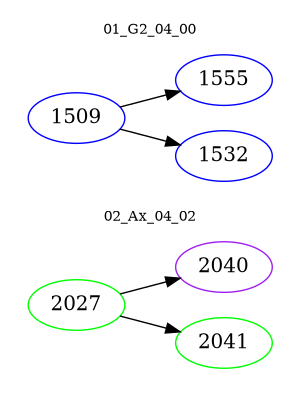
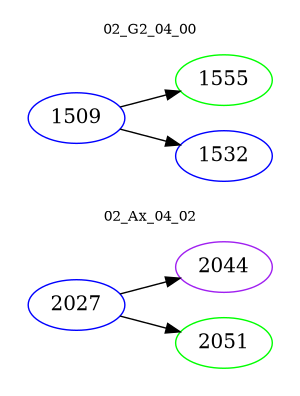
(150, 30) -> (150, 30)
(224, 80) -> (224, 80)
(224, 267) -> (224, 267)
(77, 305) -> (77, 305)
(224, 343) -> (224, 343)
